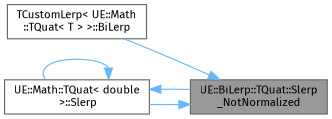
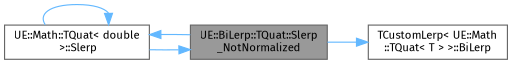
(167, 56) -> (342, 42)
